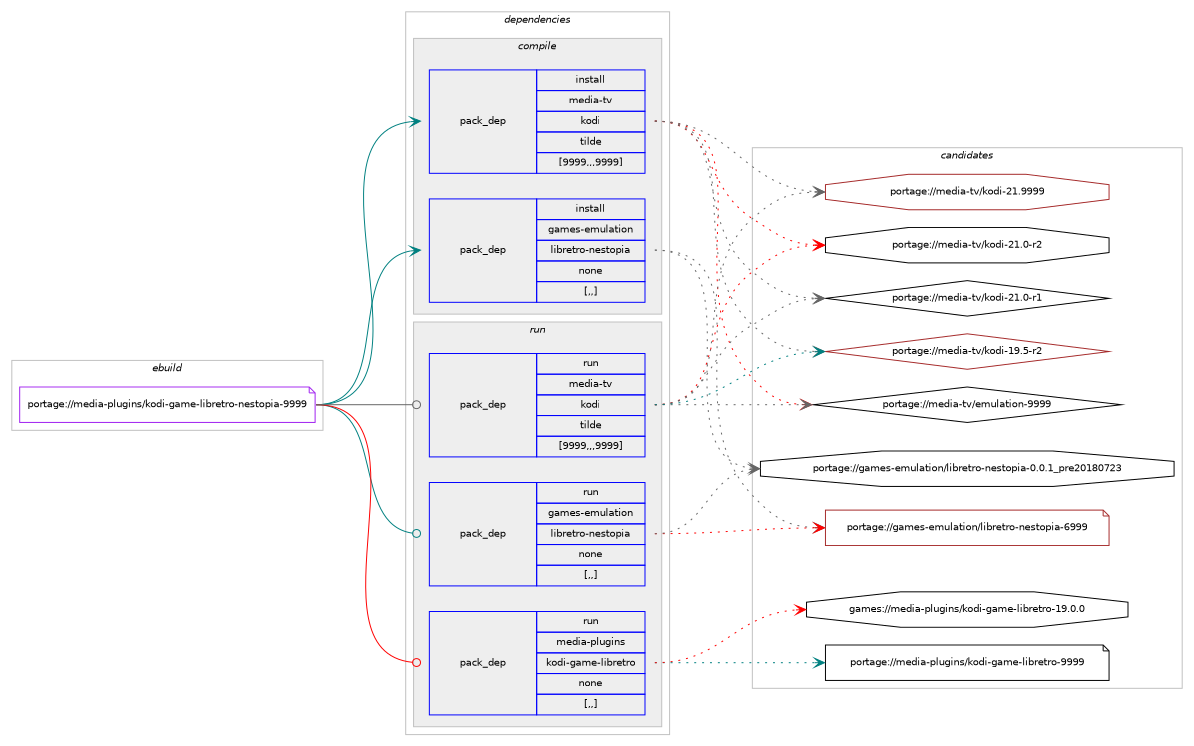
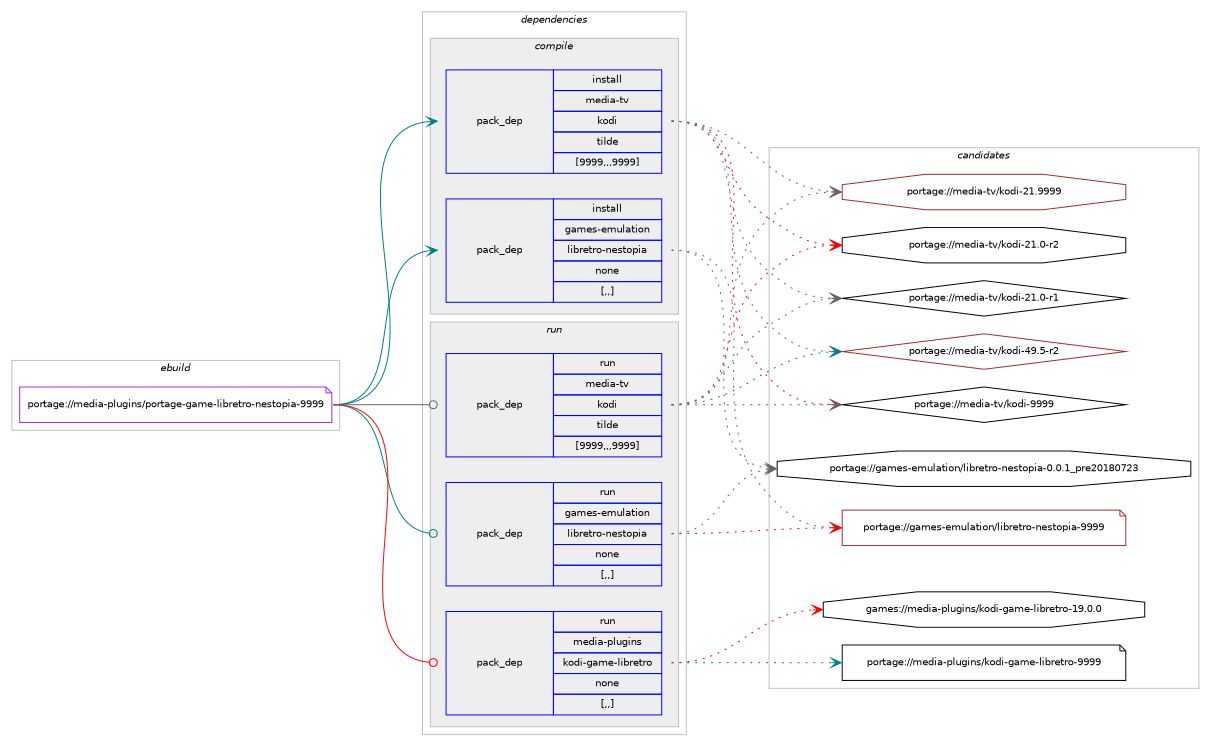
(967, 352) -> (984, 352)
(167, 405) -> (176, 405)
(967, 405) -> (984, 405)
(967, 528) -> (984, 528)
